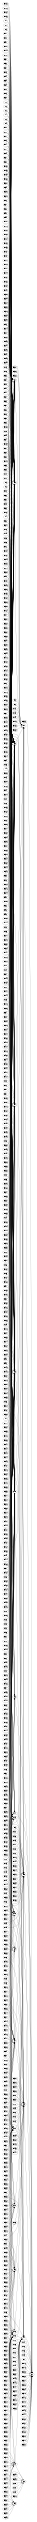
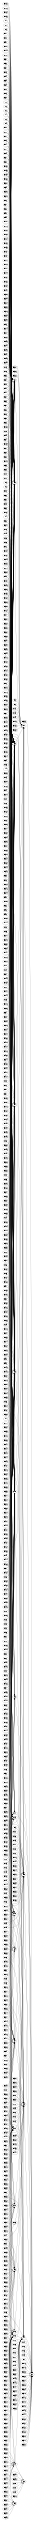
(6, 2082) -> none
